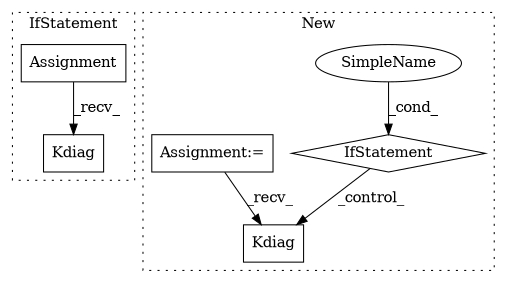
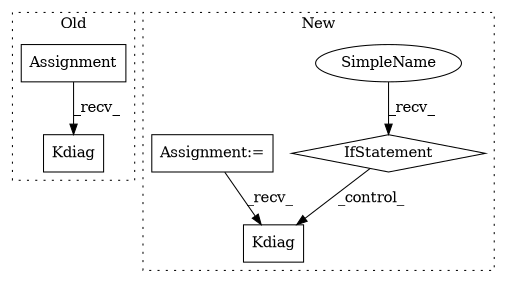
(74, 24) -> (74, 24)
(413, 108) -> (412, 108)
